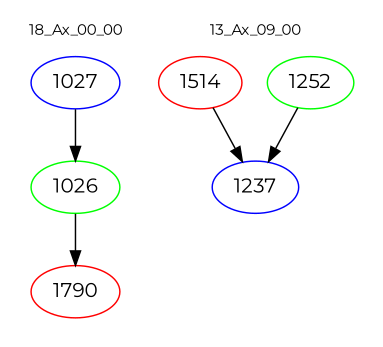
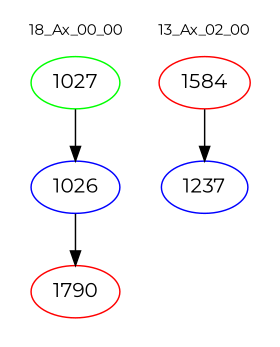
(256, 31) -> (205, 31)
(75, 83) -> (75, 83)
(200, 83) -> (205, 83)
(311, 83) -> none
(75, 187) -> (75, 187)
